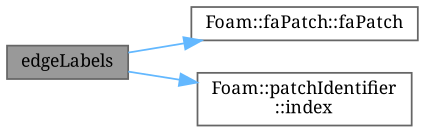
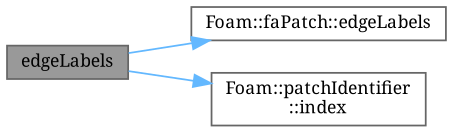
(305, 24) -> (319, 24)
